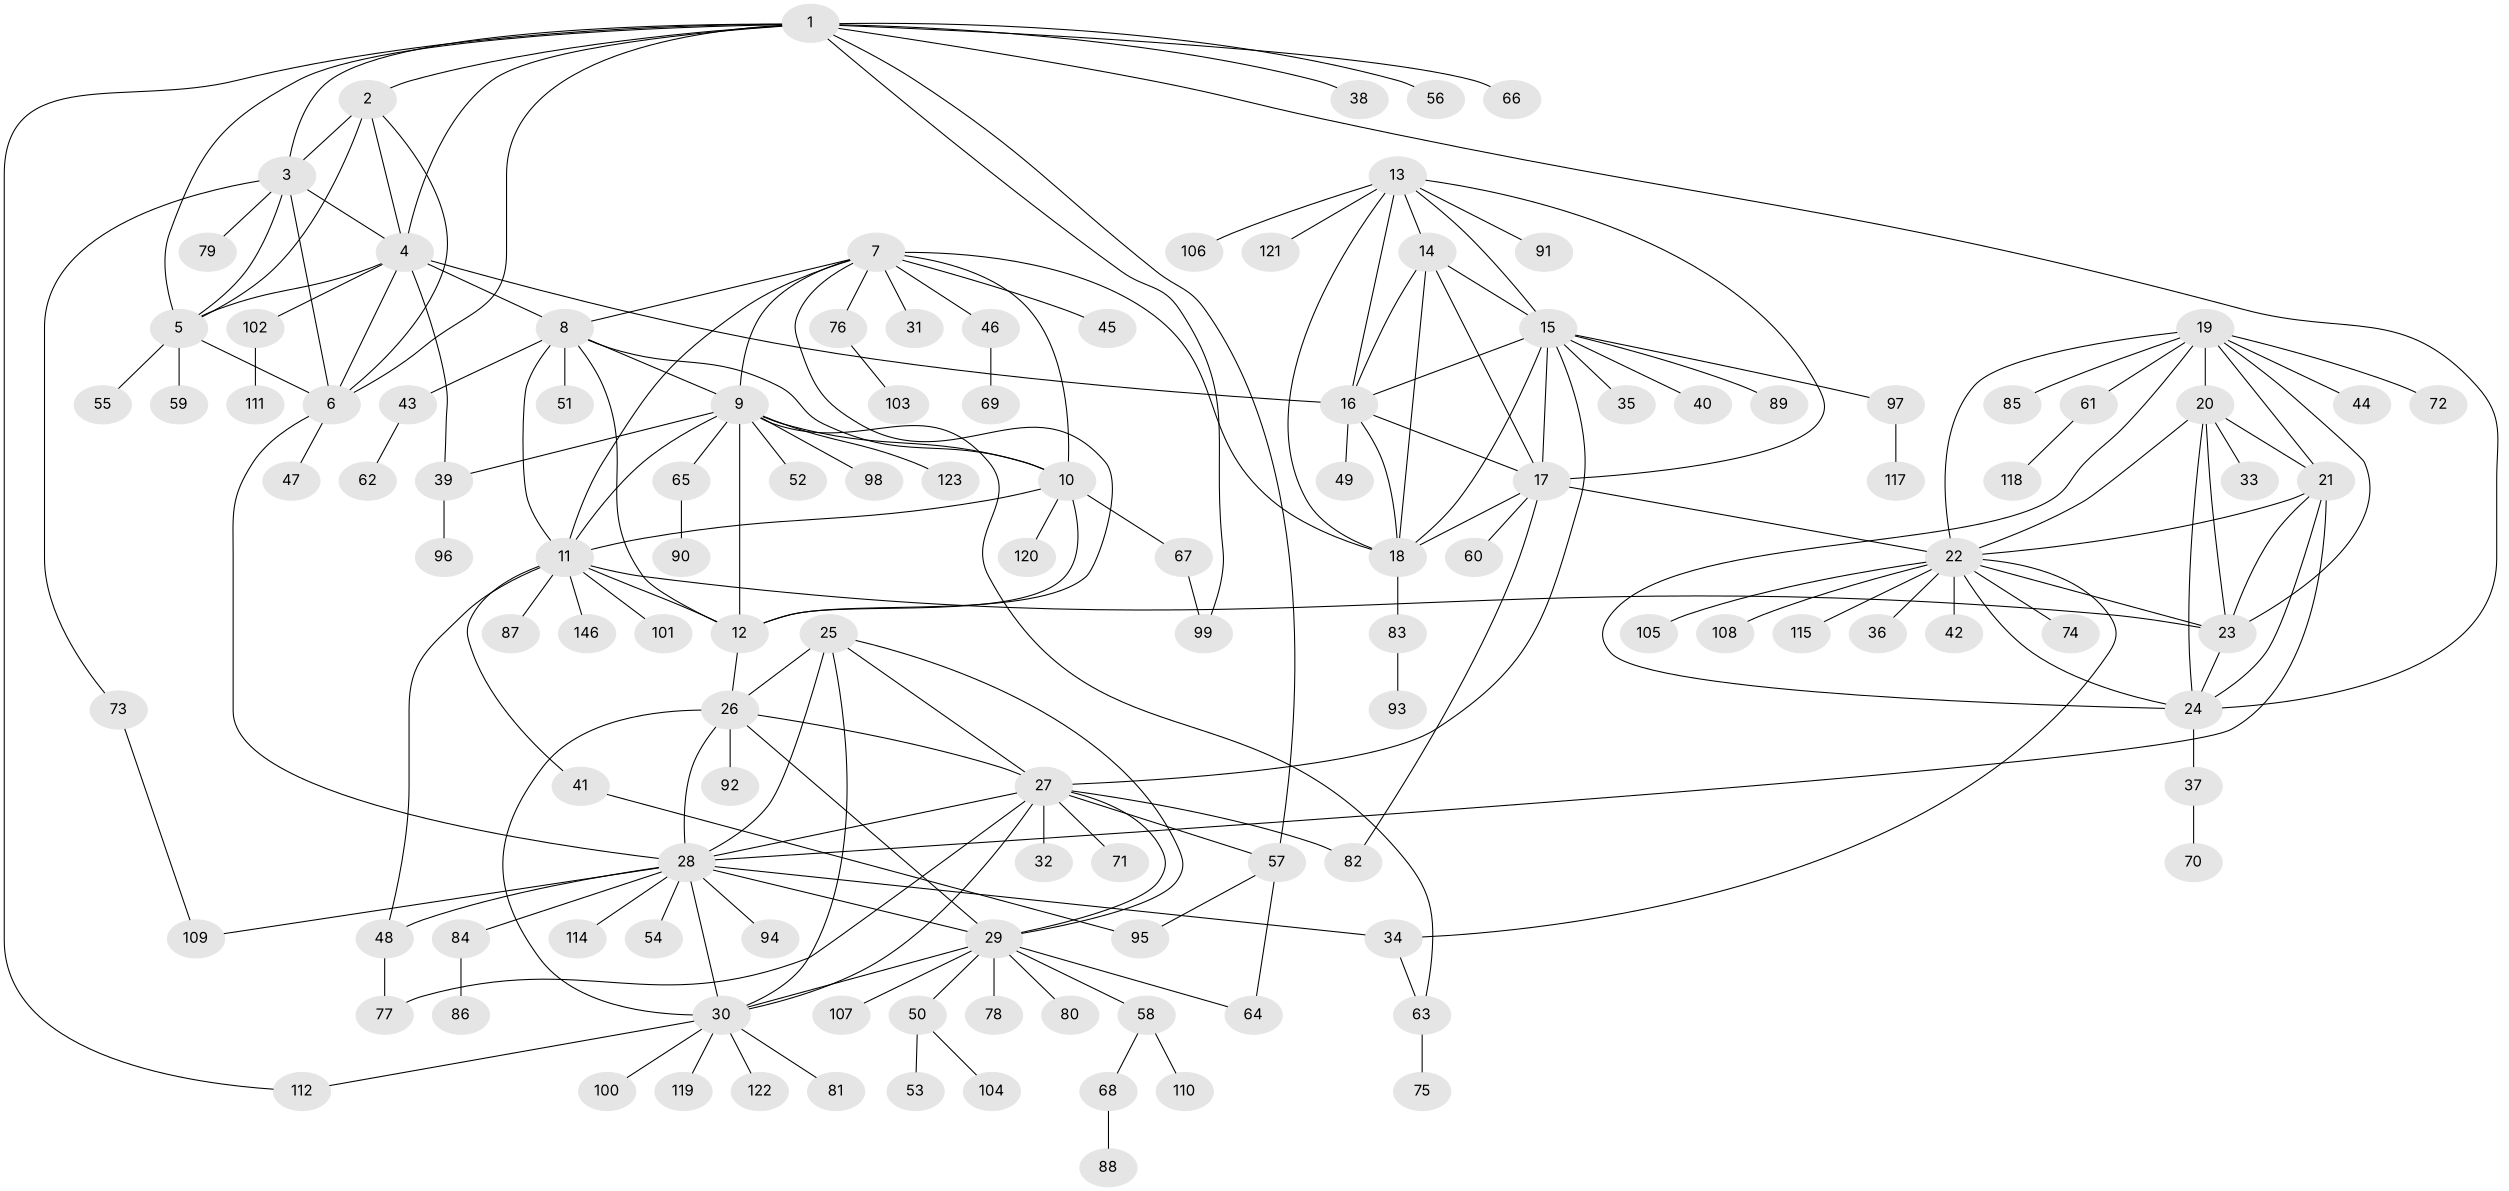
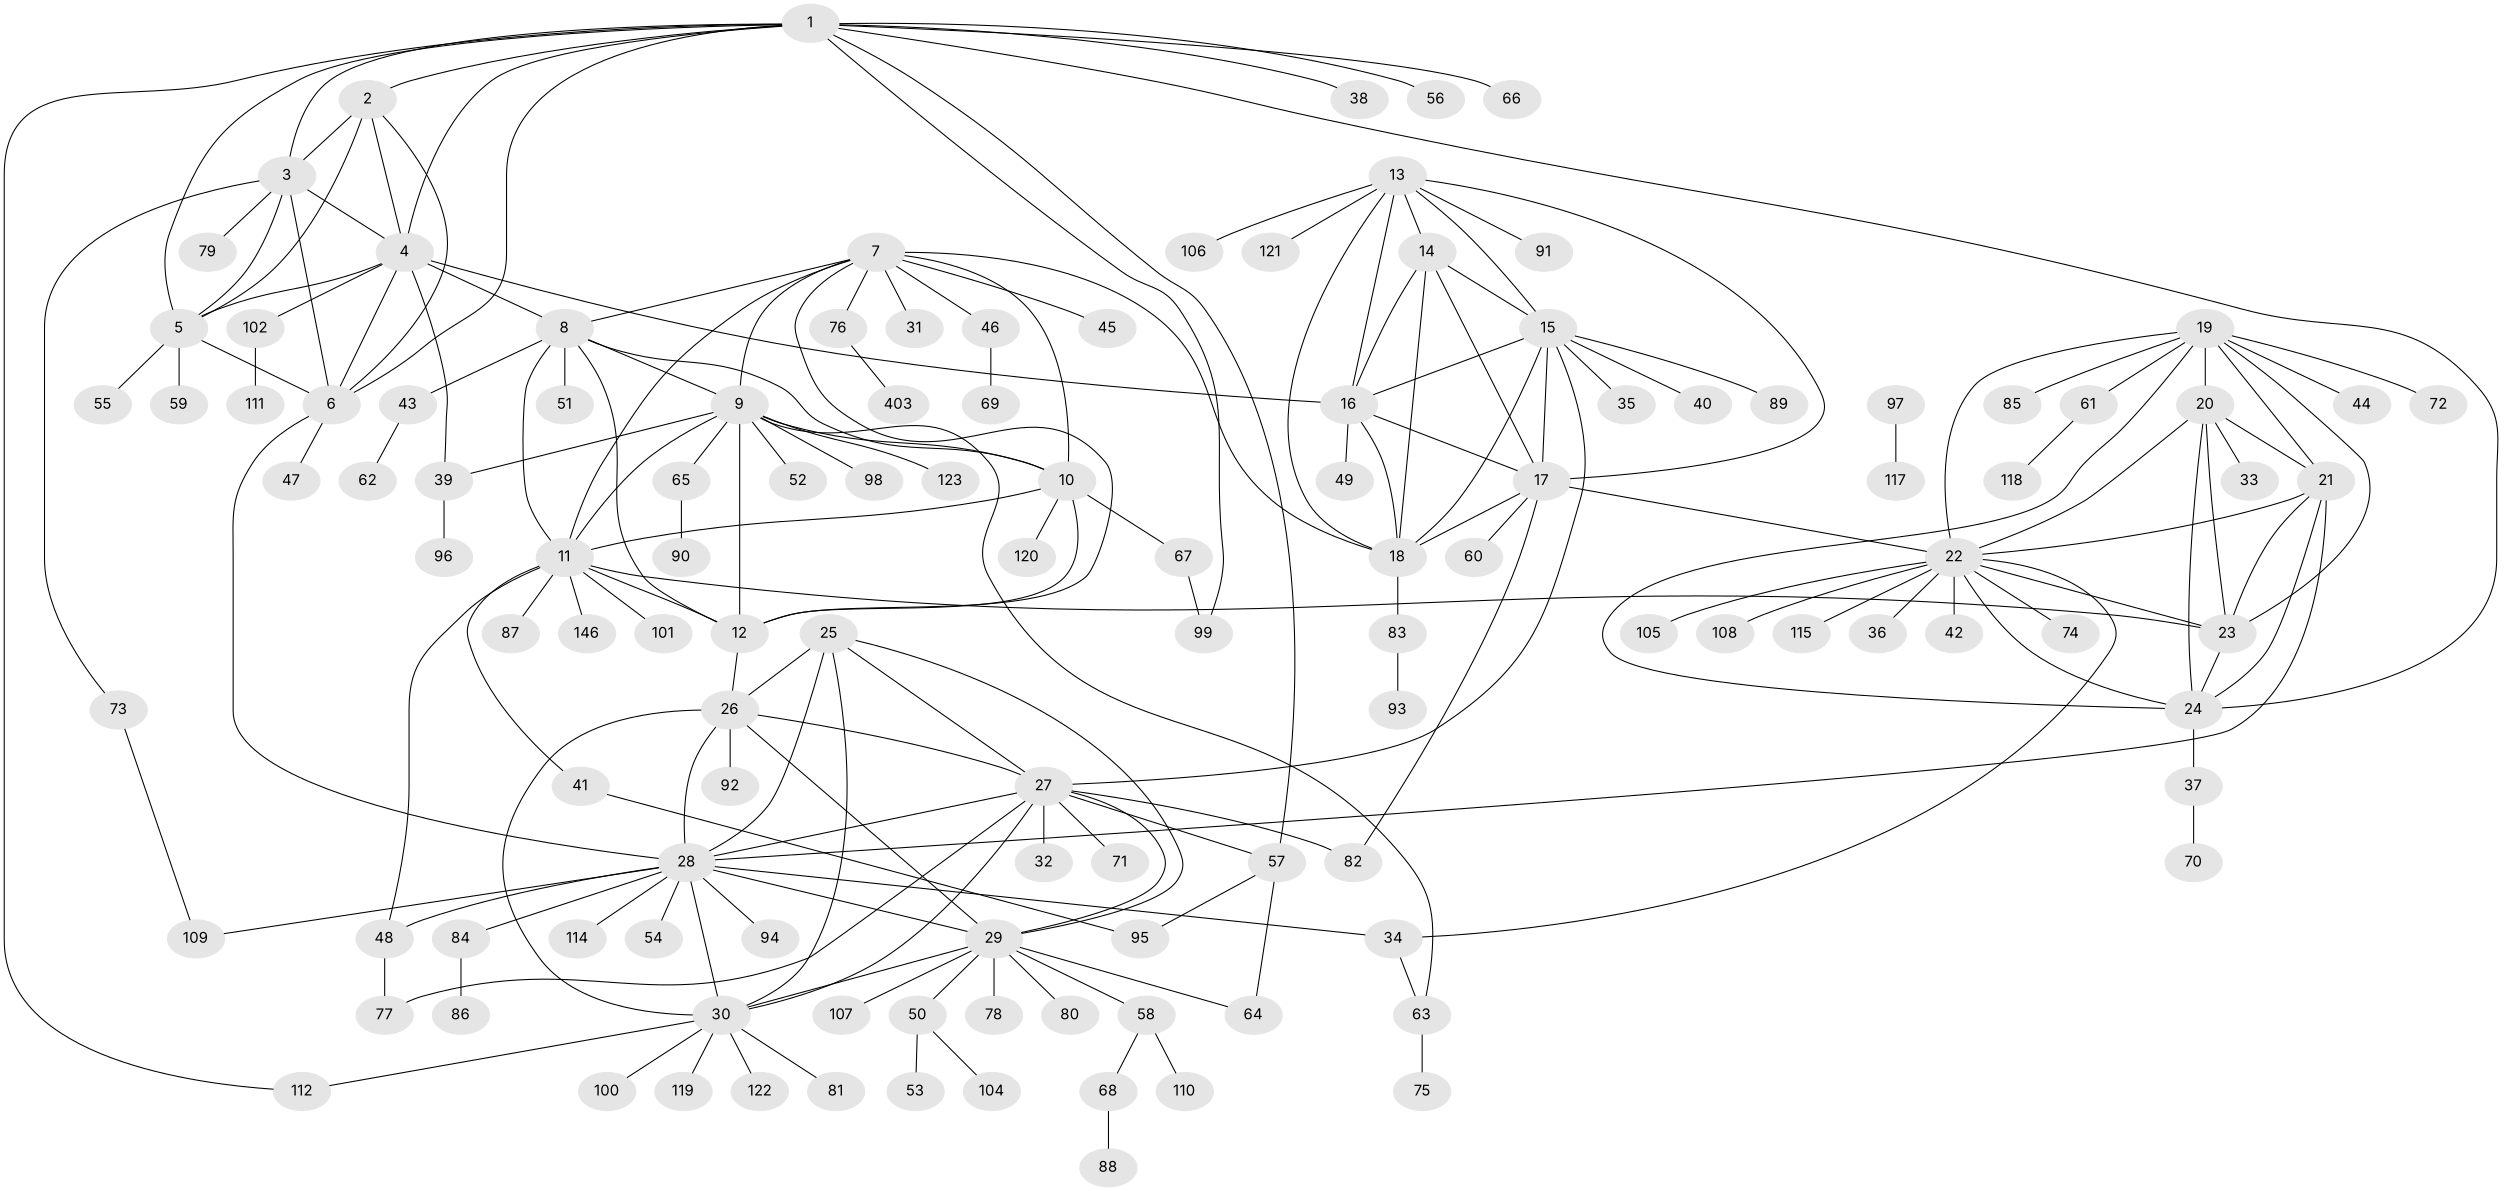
(1723, 365) -> none
(899, 405) -> (899, 405)
